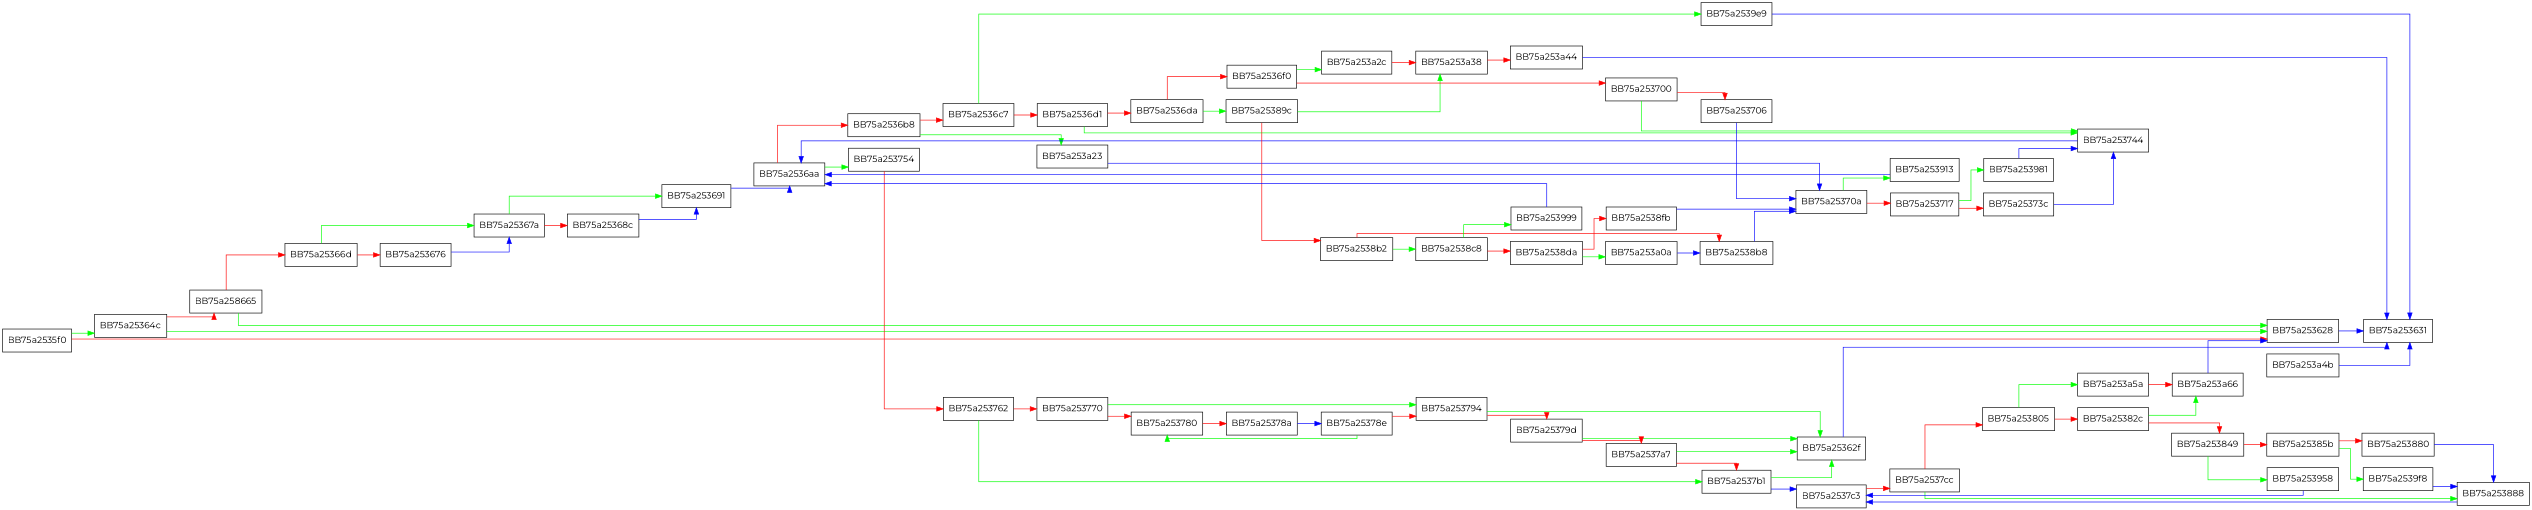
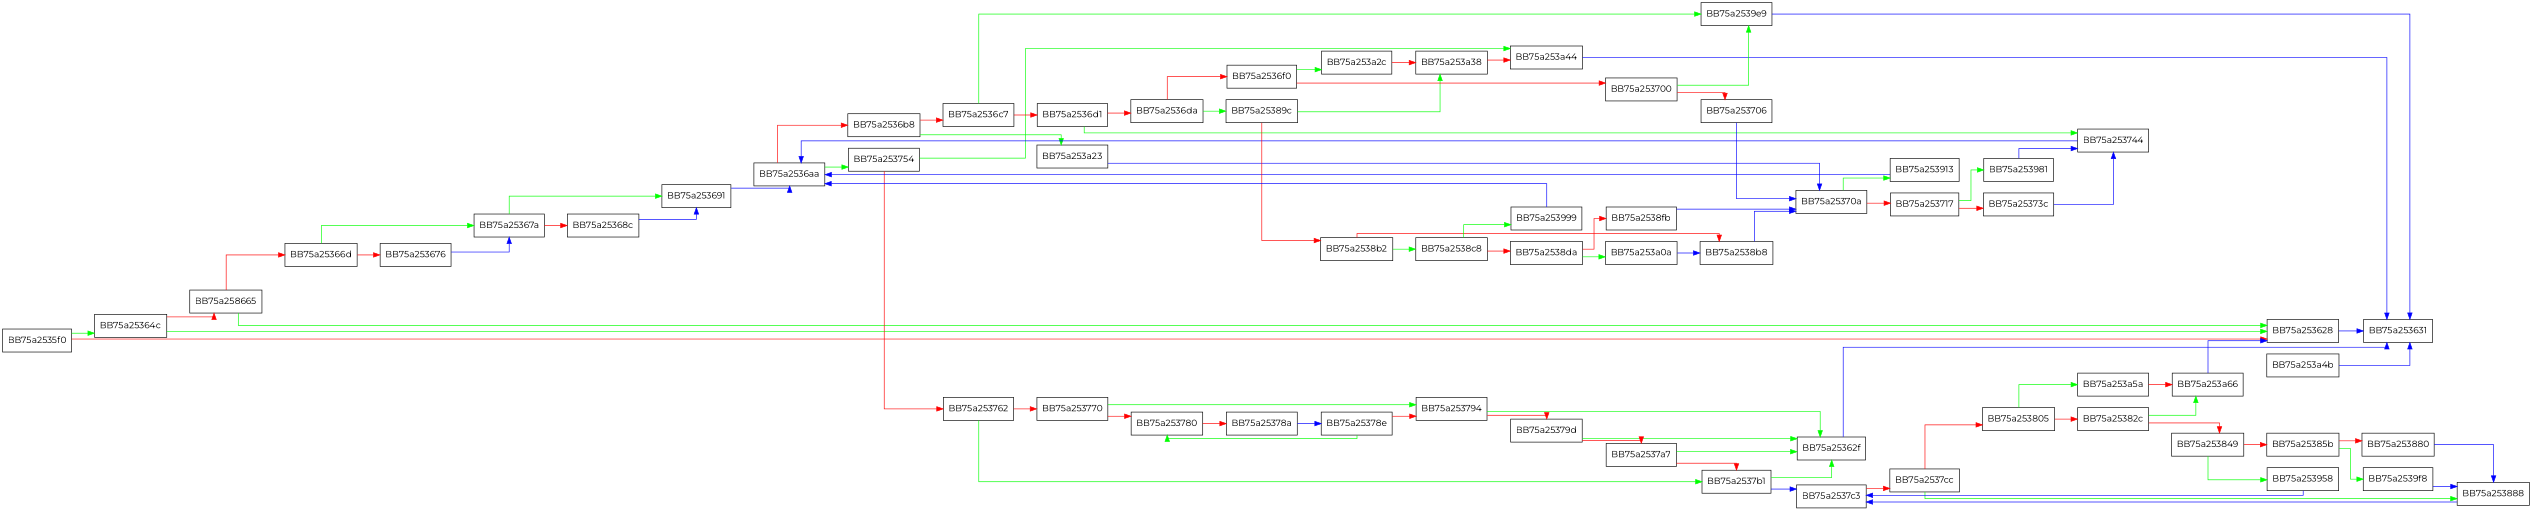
none -> (1157, 49)
(1841, 131) -> (1739, 85)
